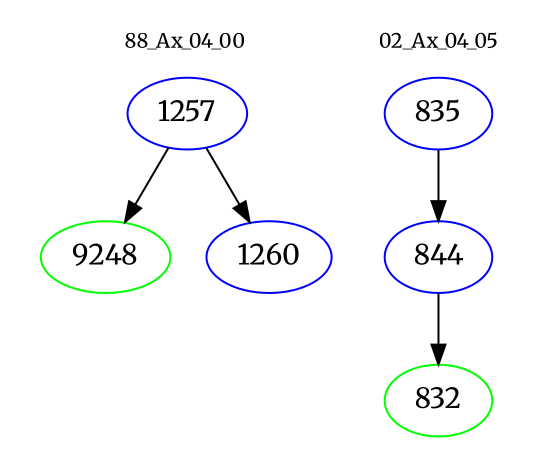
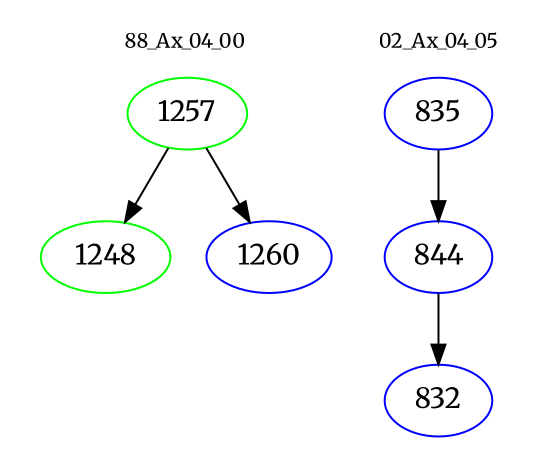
(187, 114) -> (187, 114)
(106, 257) -> (106, 257)
(438, 401) -> (438, 401)
